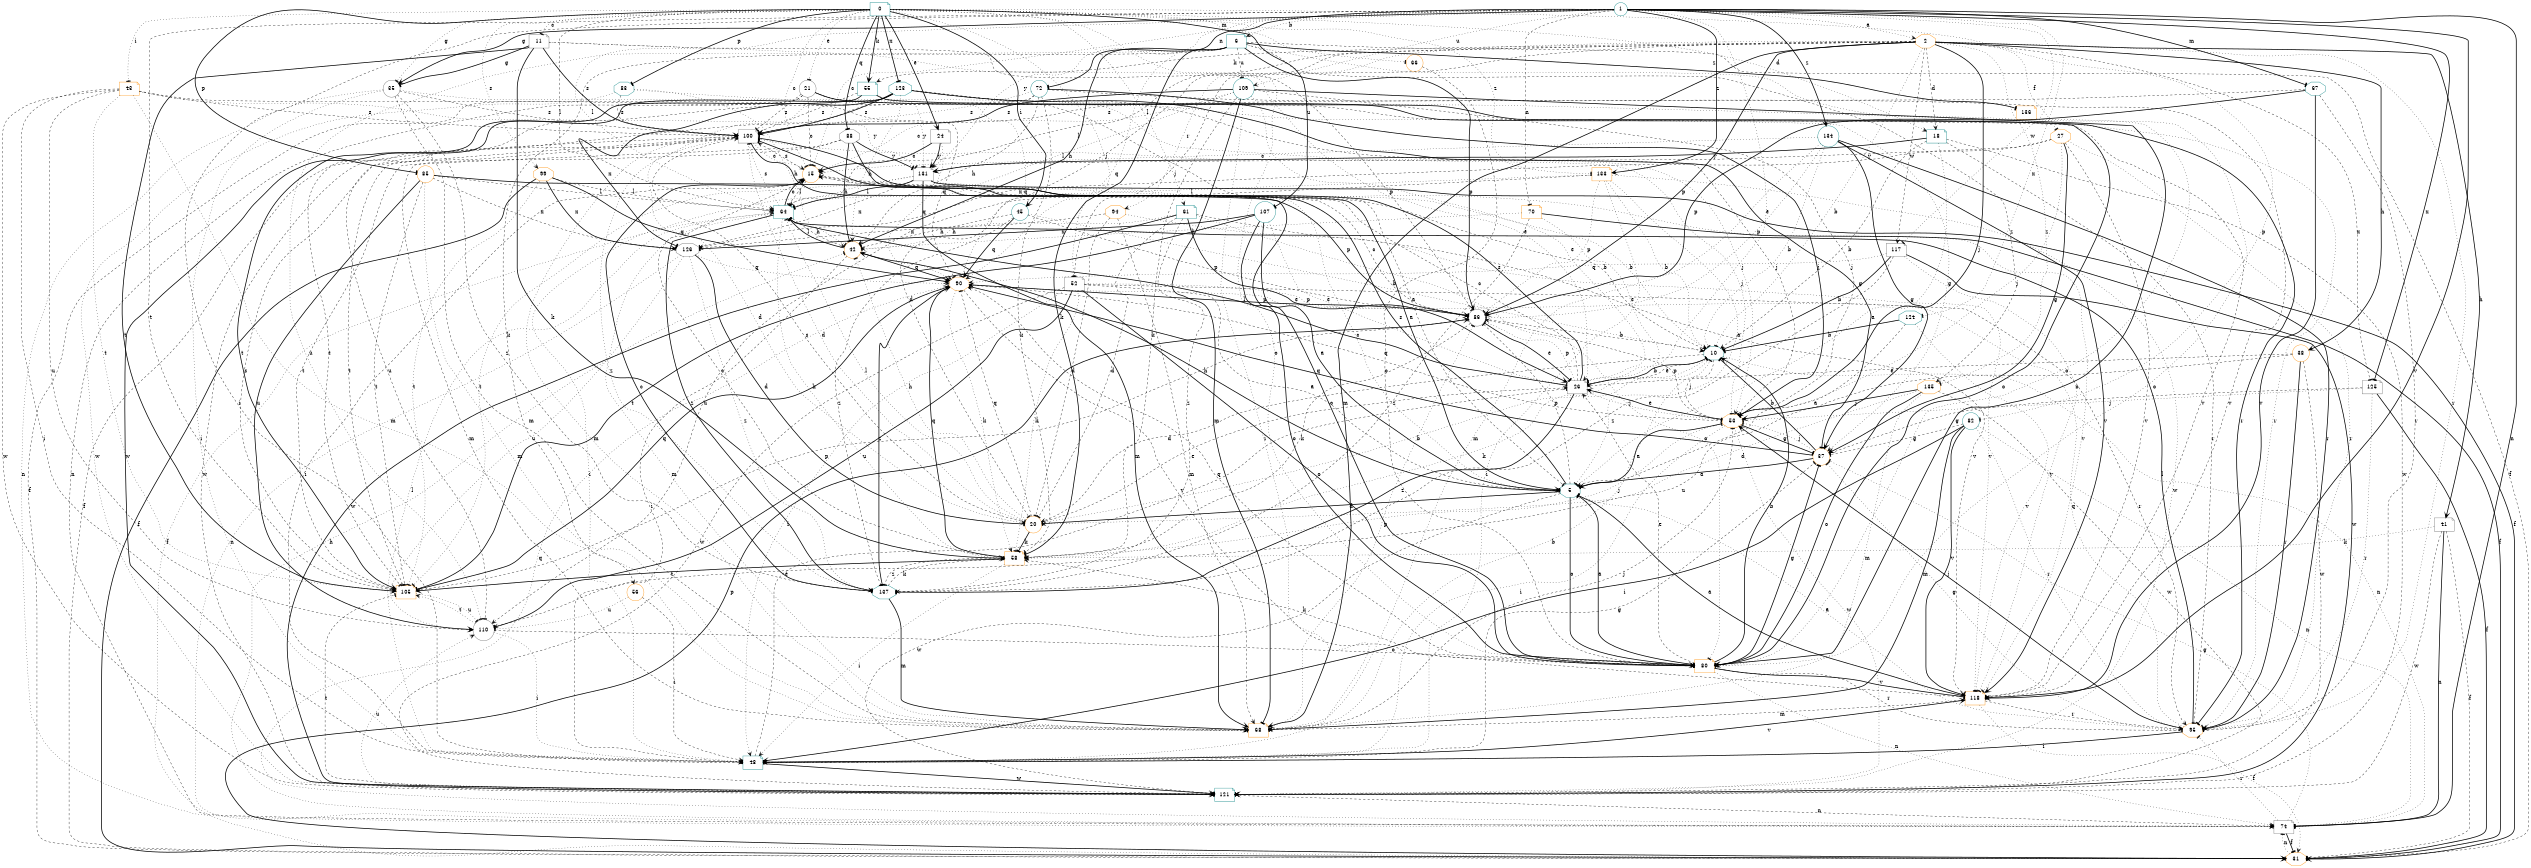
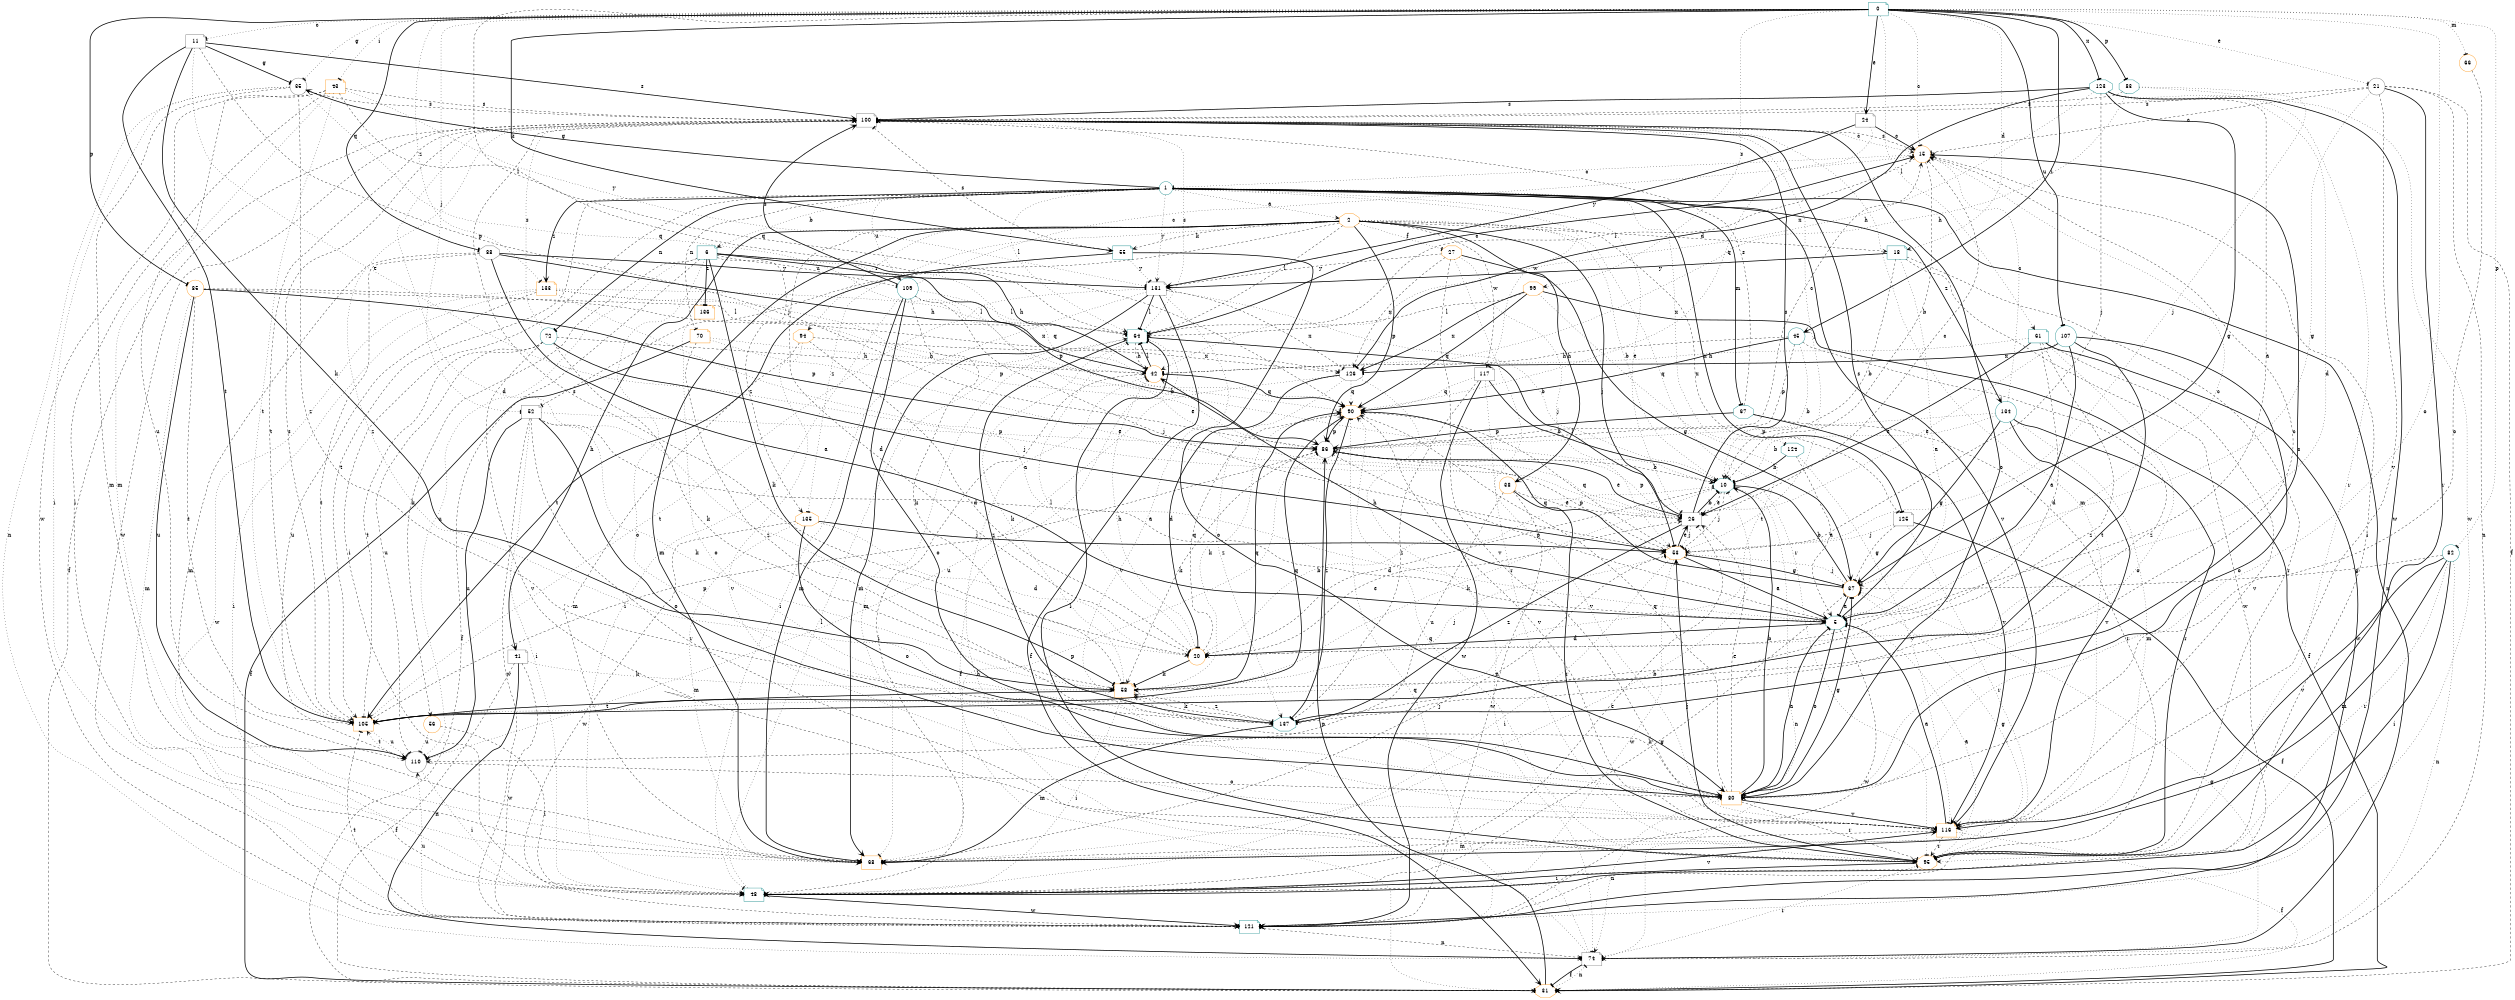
(1184, 35) -> (1563, 171)
(1975, 698) -> (1947, 830)
